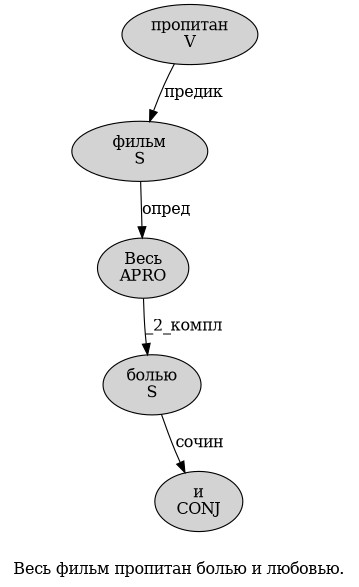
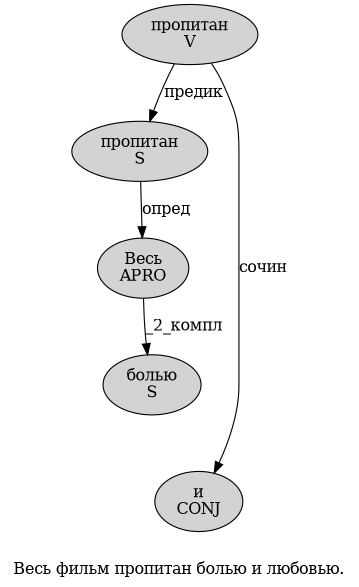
(140, 151) -> (140, 151)
(170, 439) -> (239, 262)
